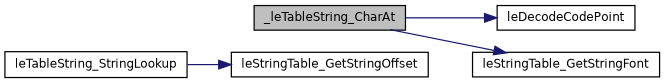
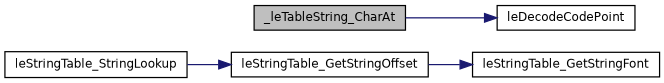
(442, 40) -> (444, 65)
(96, 65) -> (96, 65)
